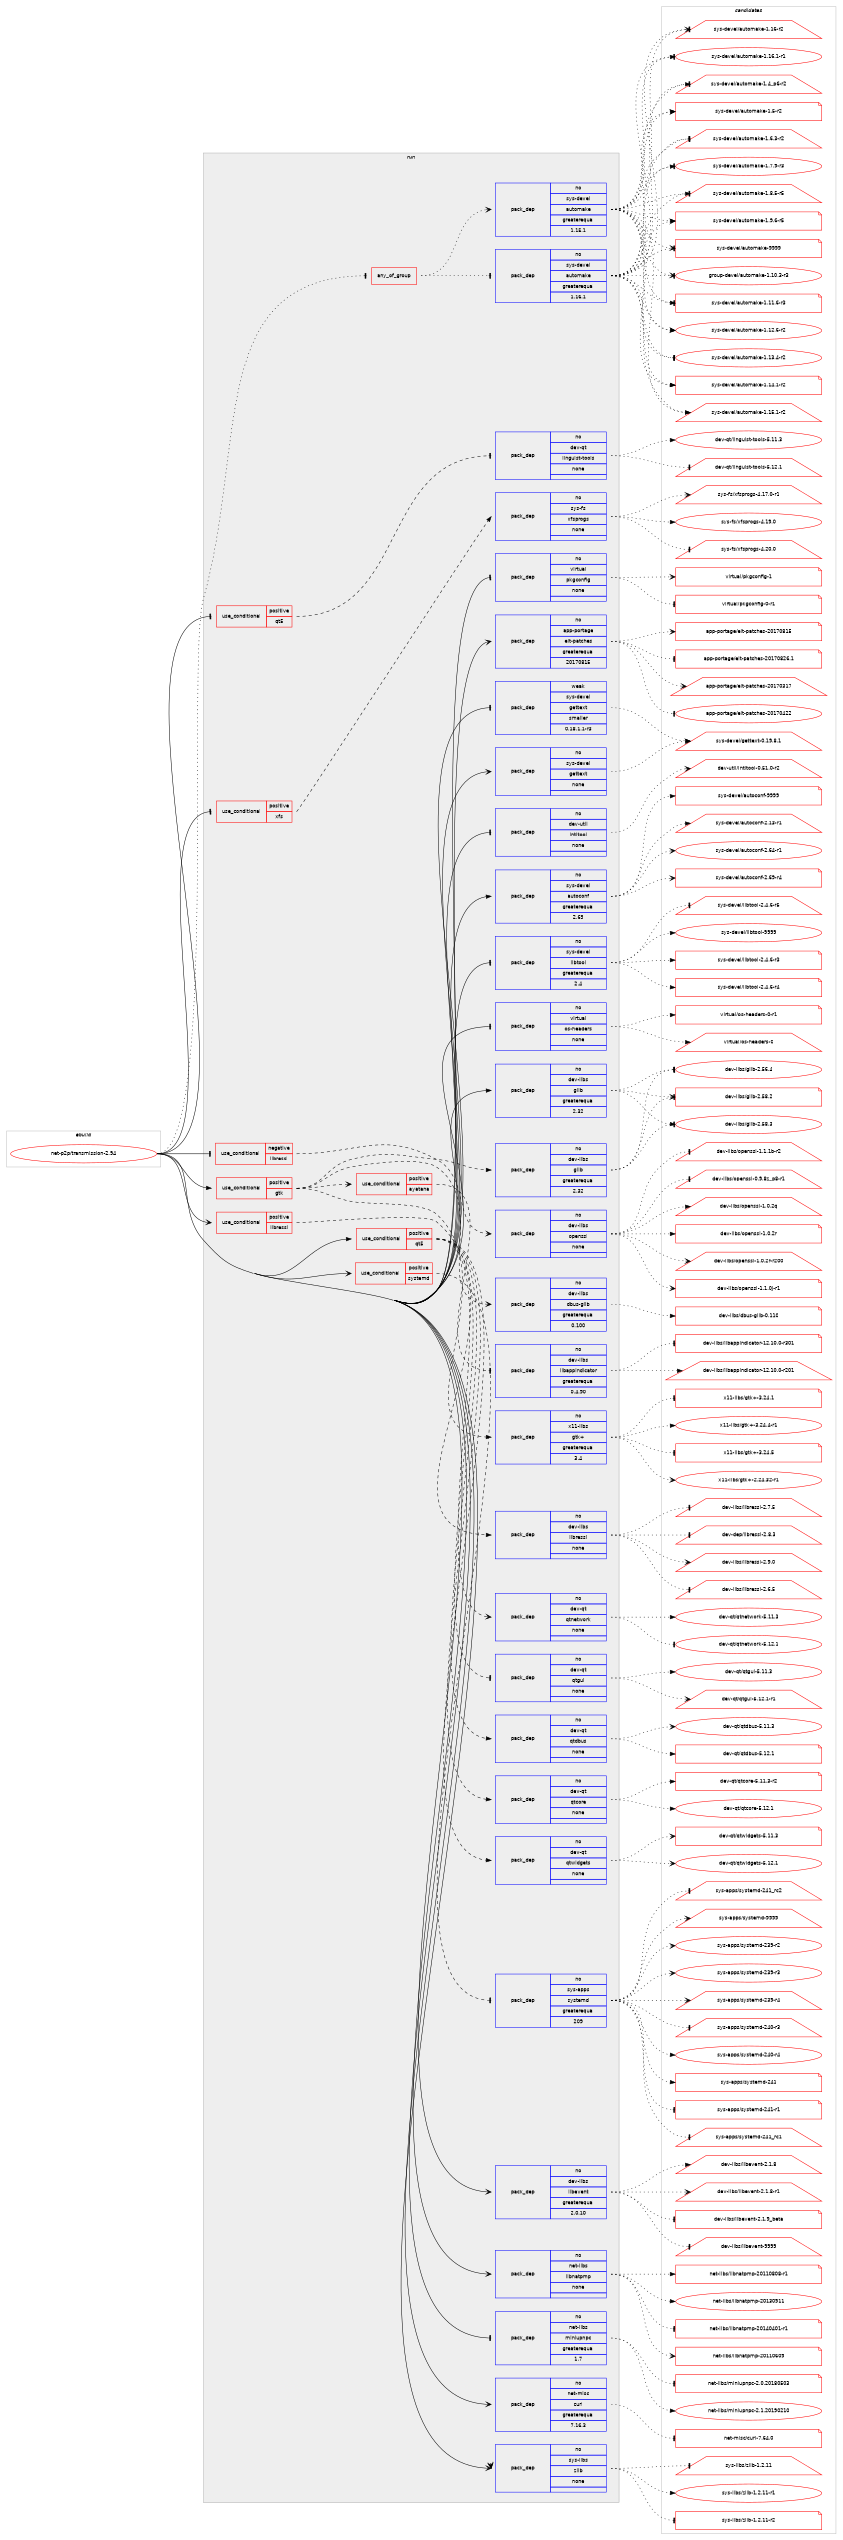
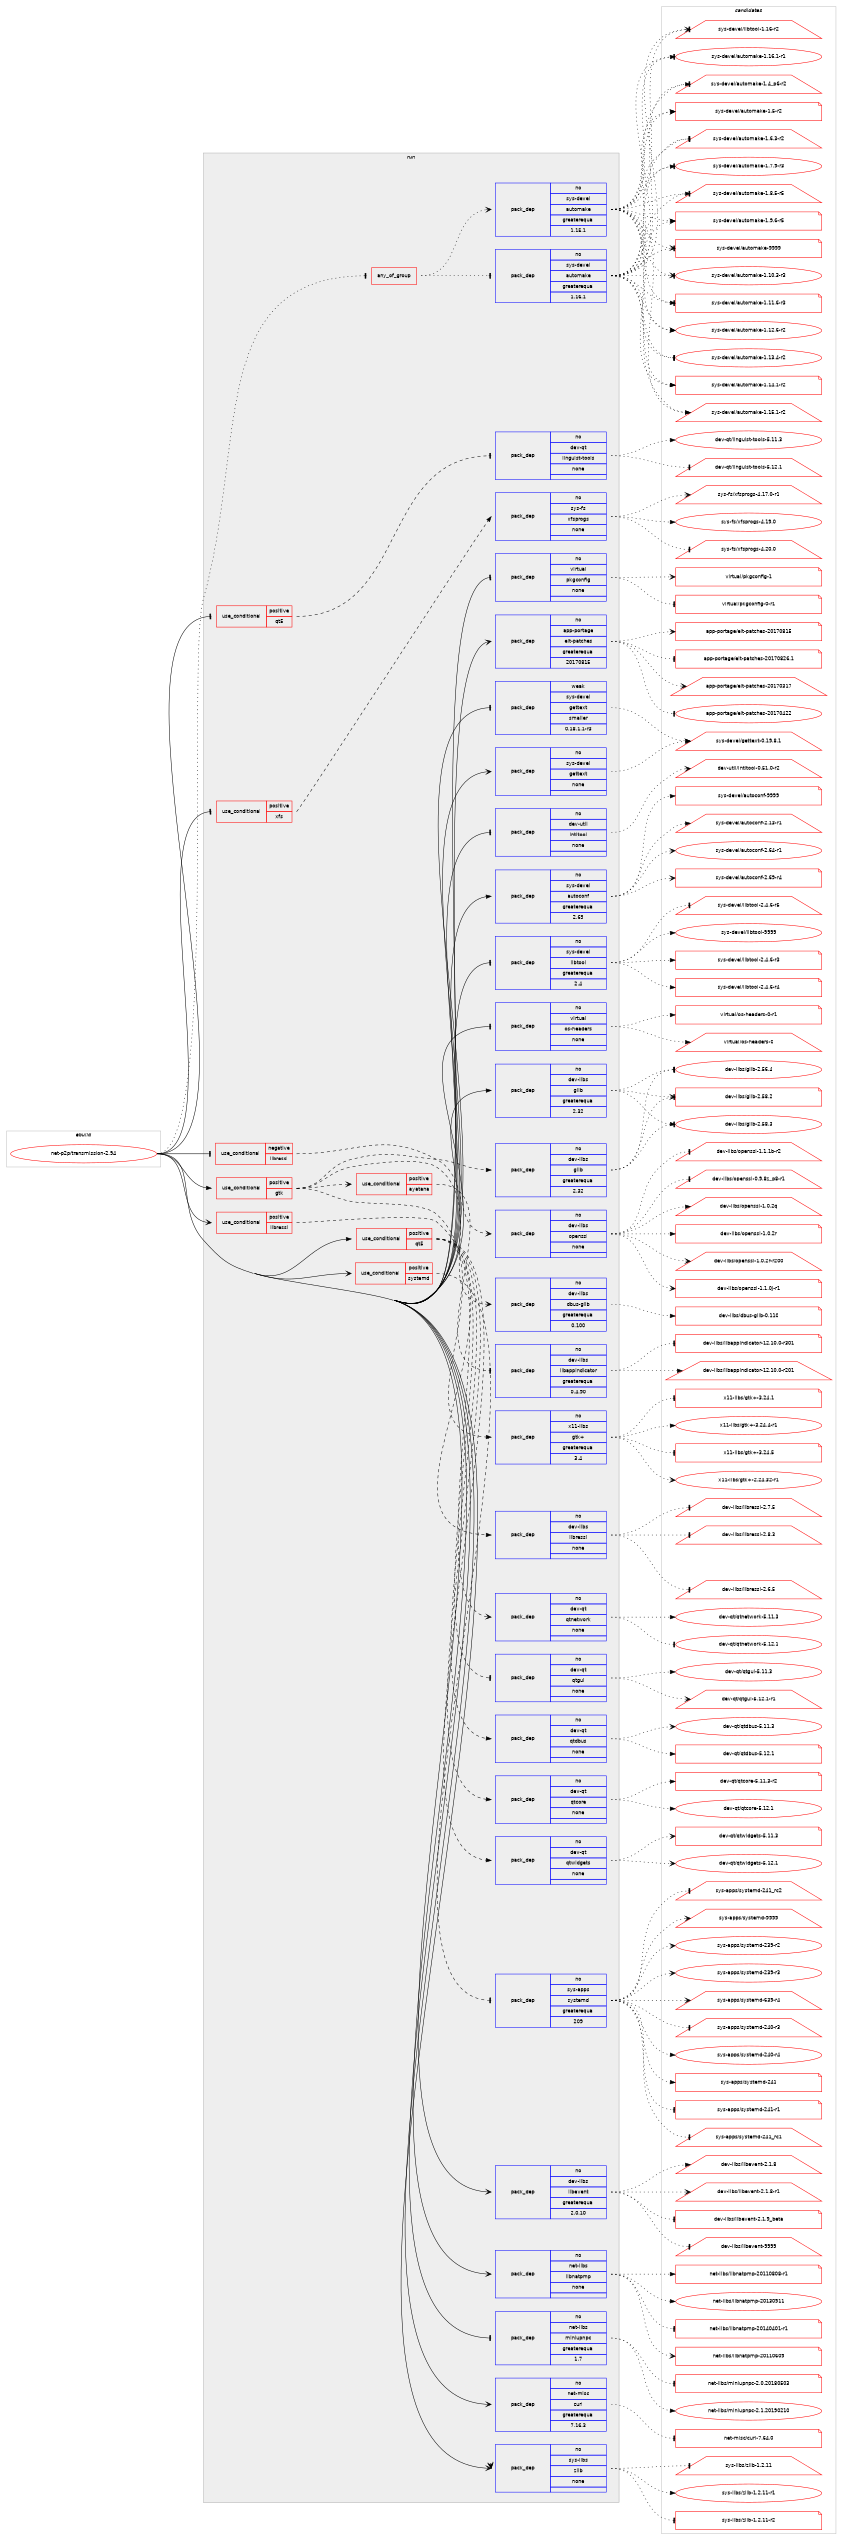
(749, 29) -> (749, 29)
(749, 276) -> (749, 276)
(749, 1535) -> (749, 1535)
(749, 1562) -> none
(749, 2000) -> (749, 2000)
